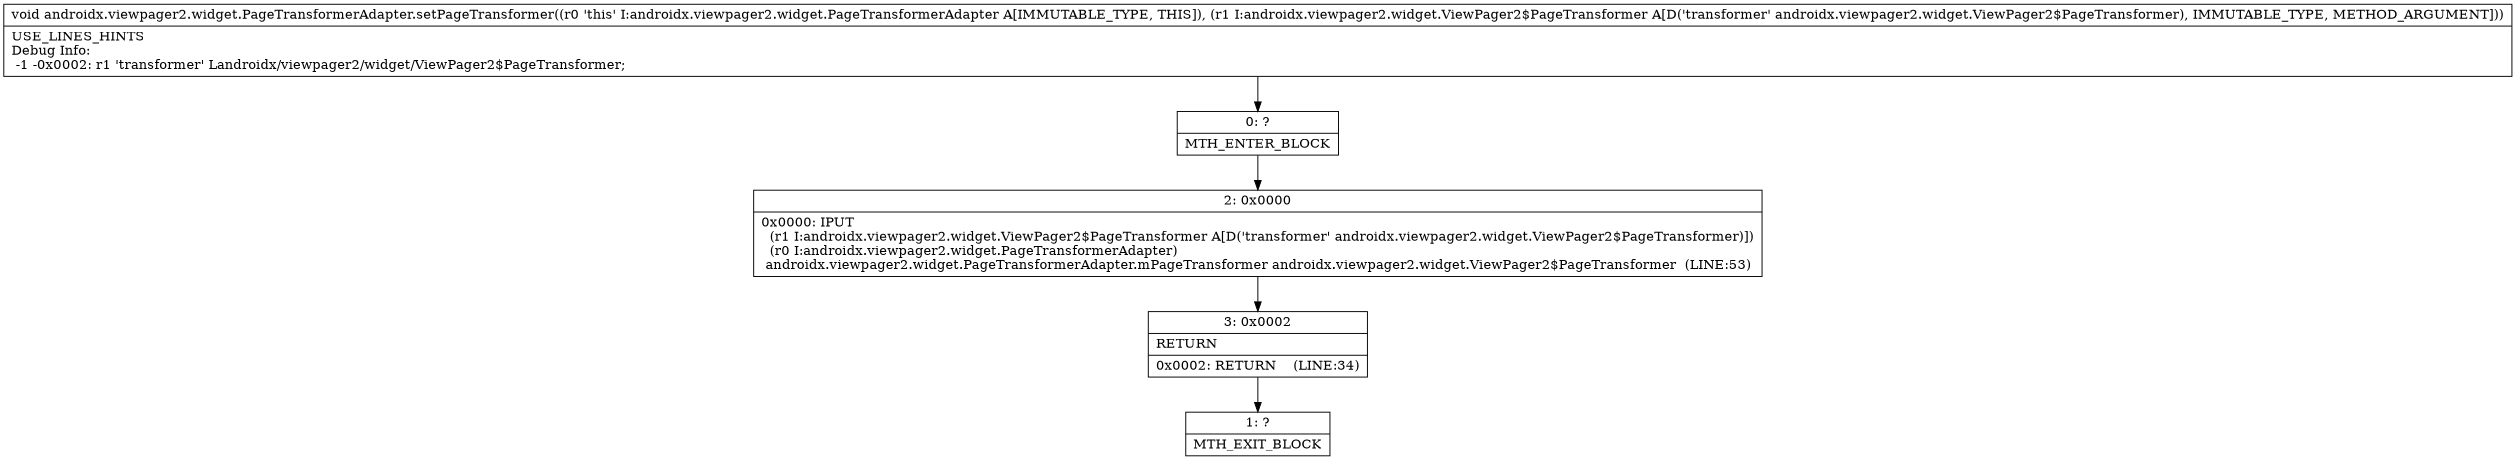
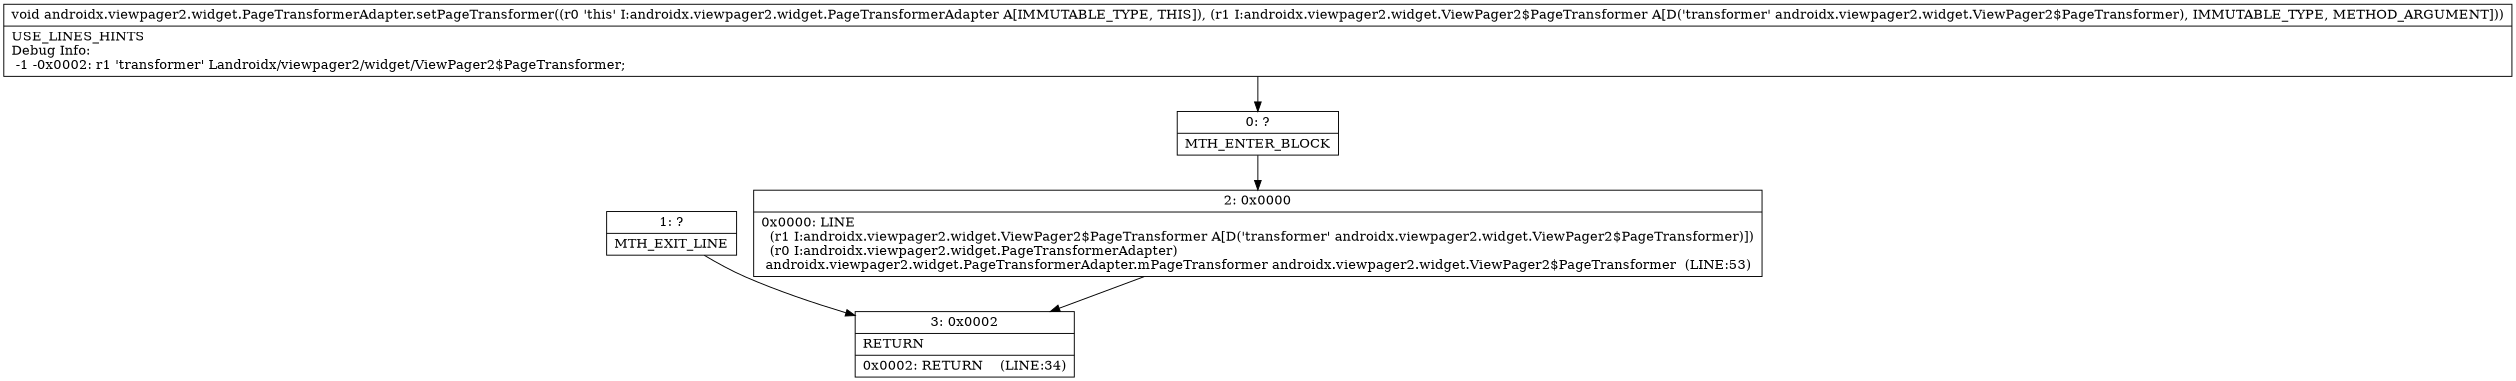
(812, 222) -> (813, 222)
(1258, 390) -> (773, 288)
(1258, 444) -> (672, 244)
